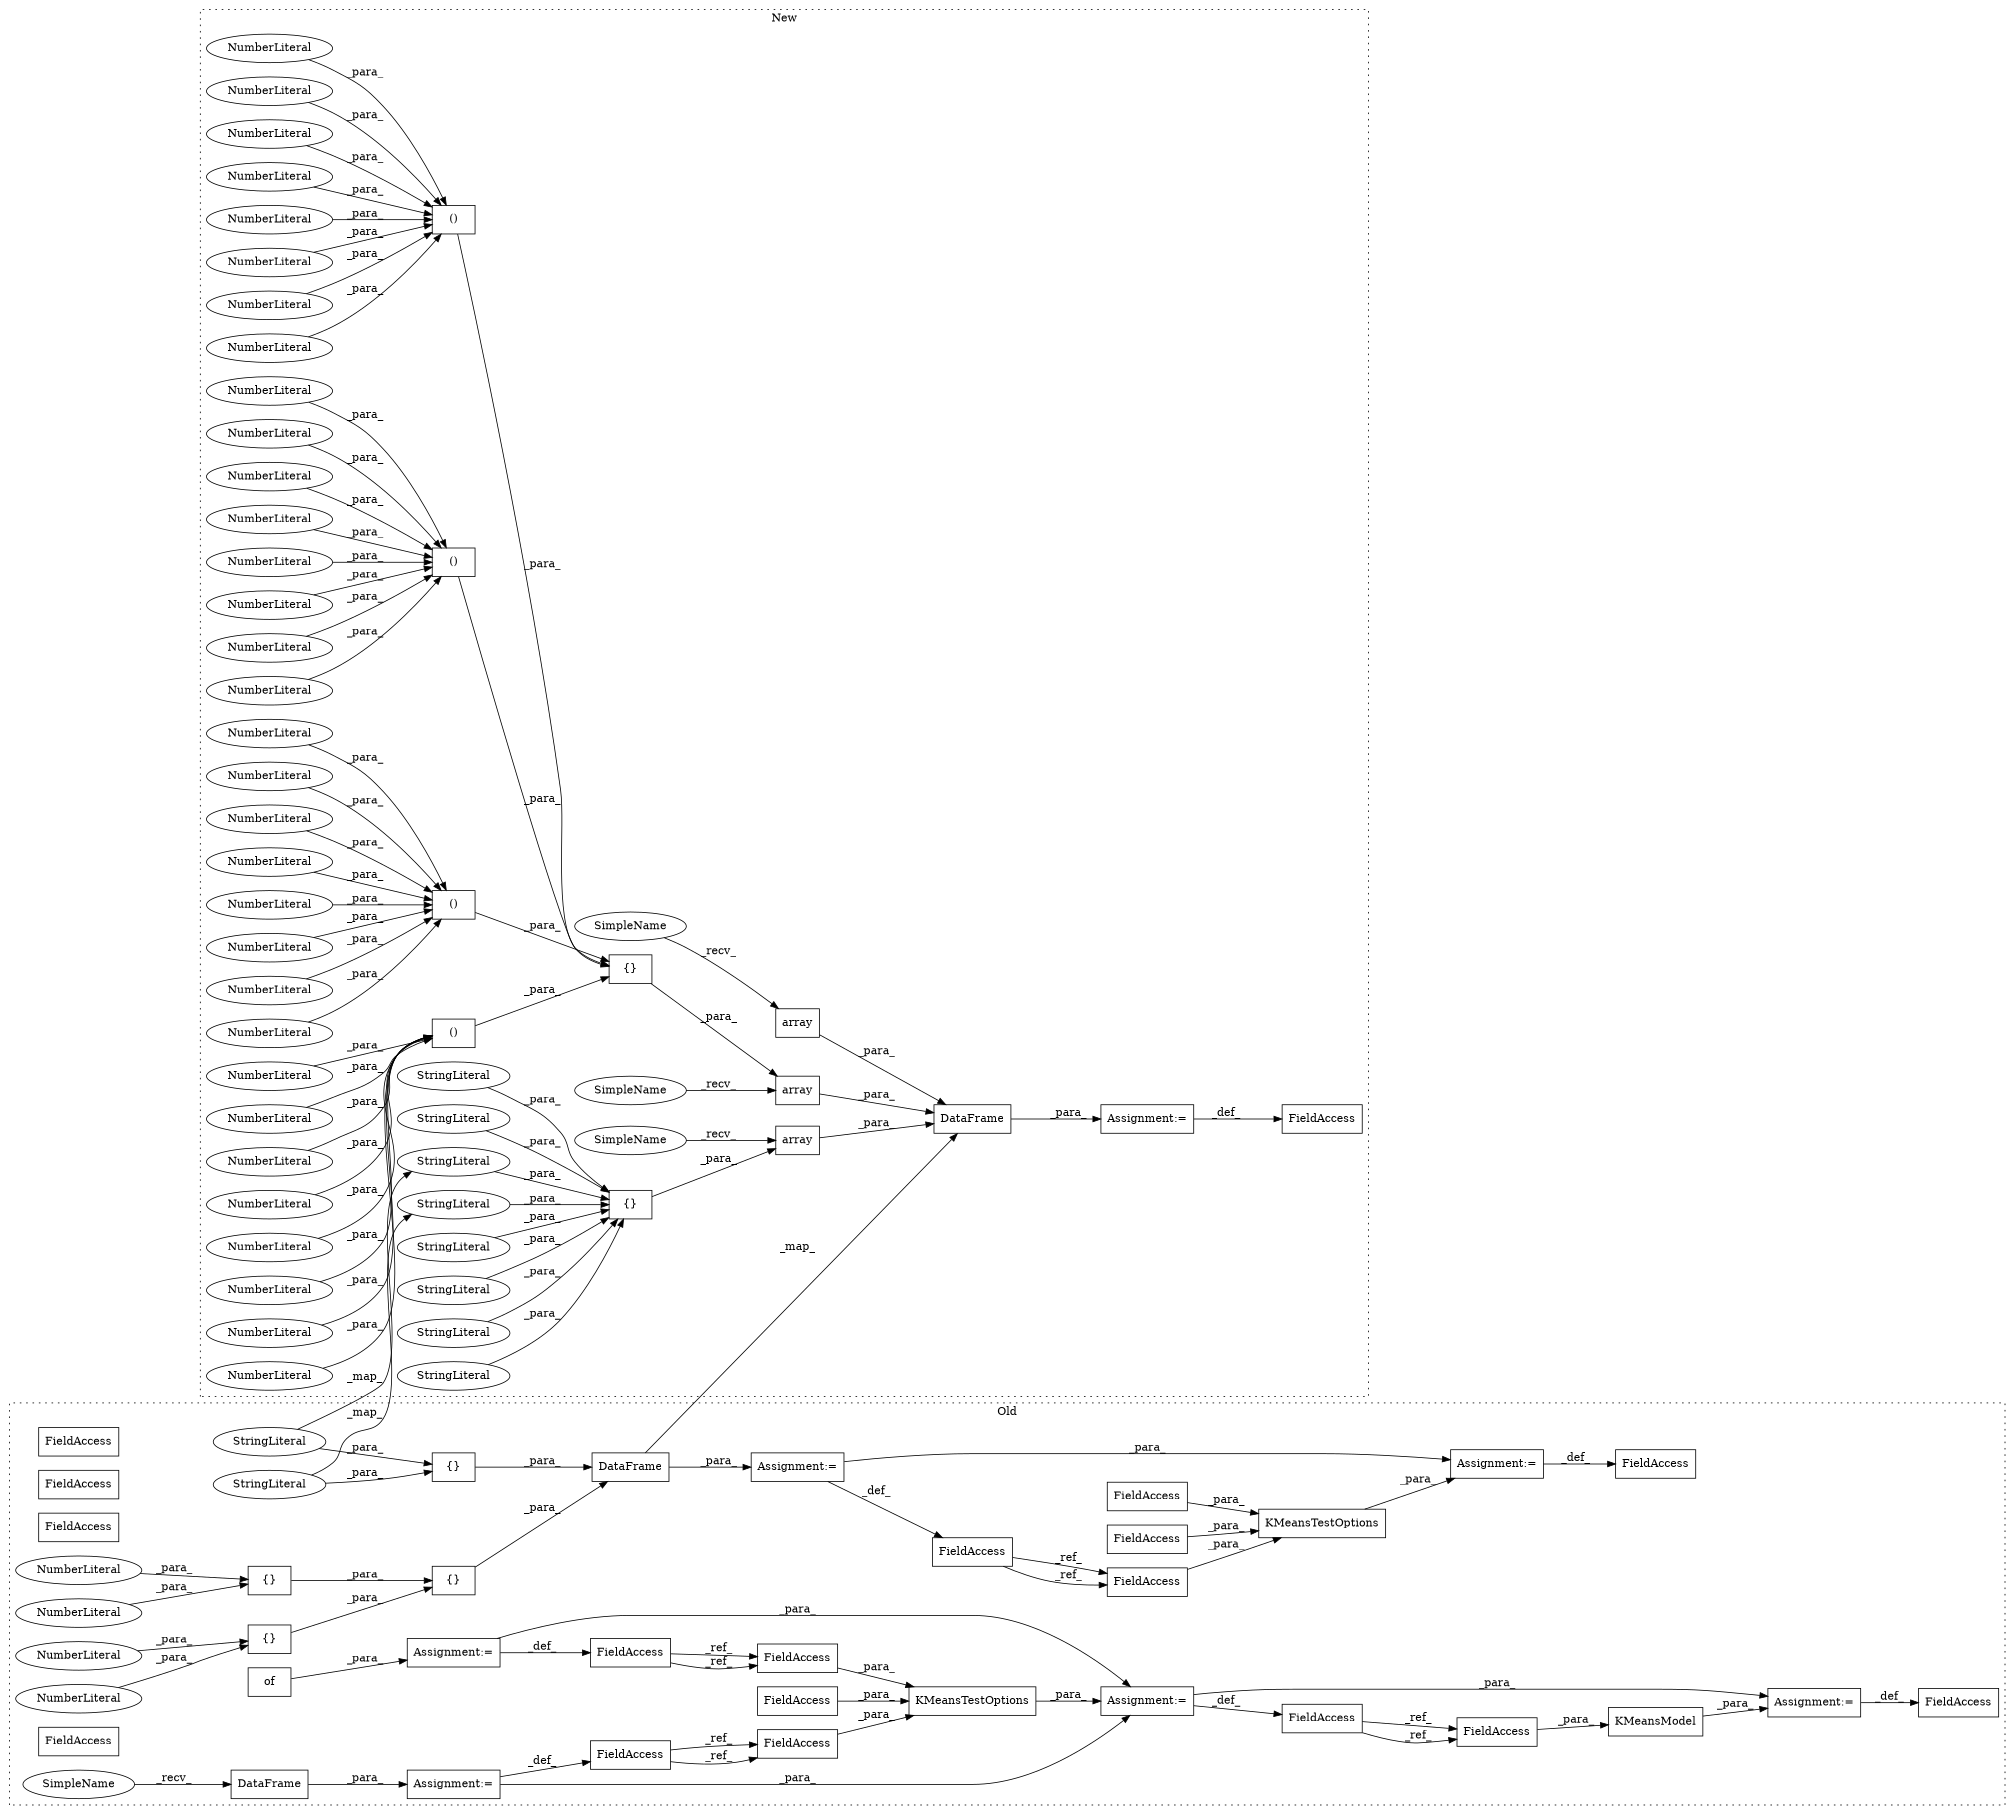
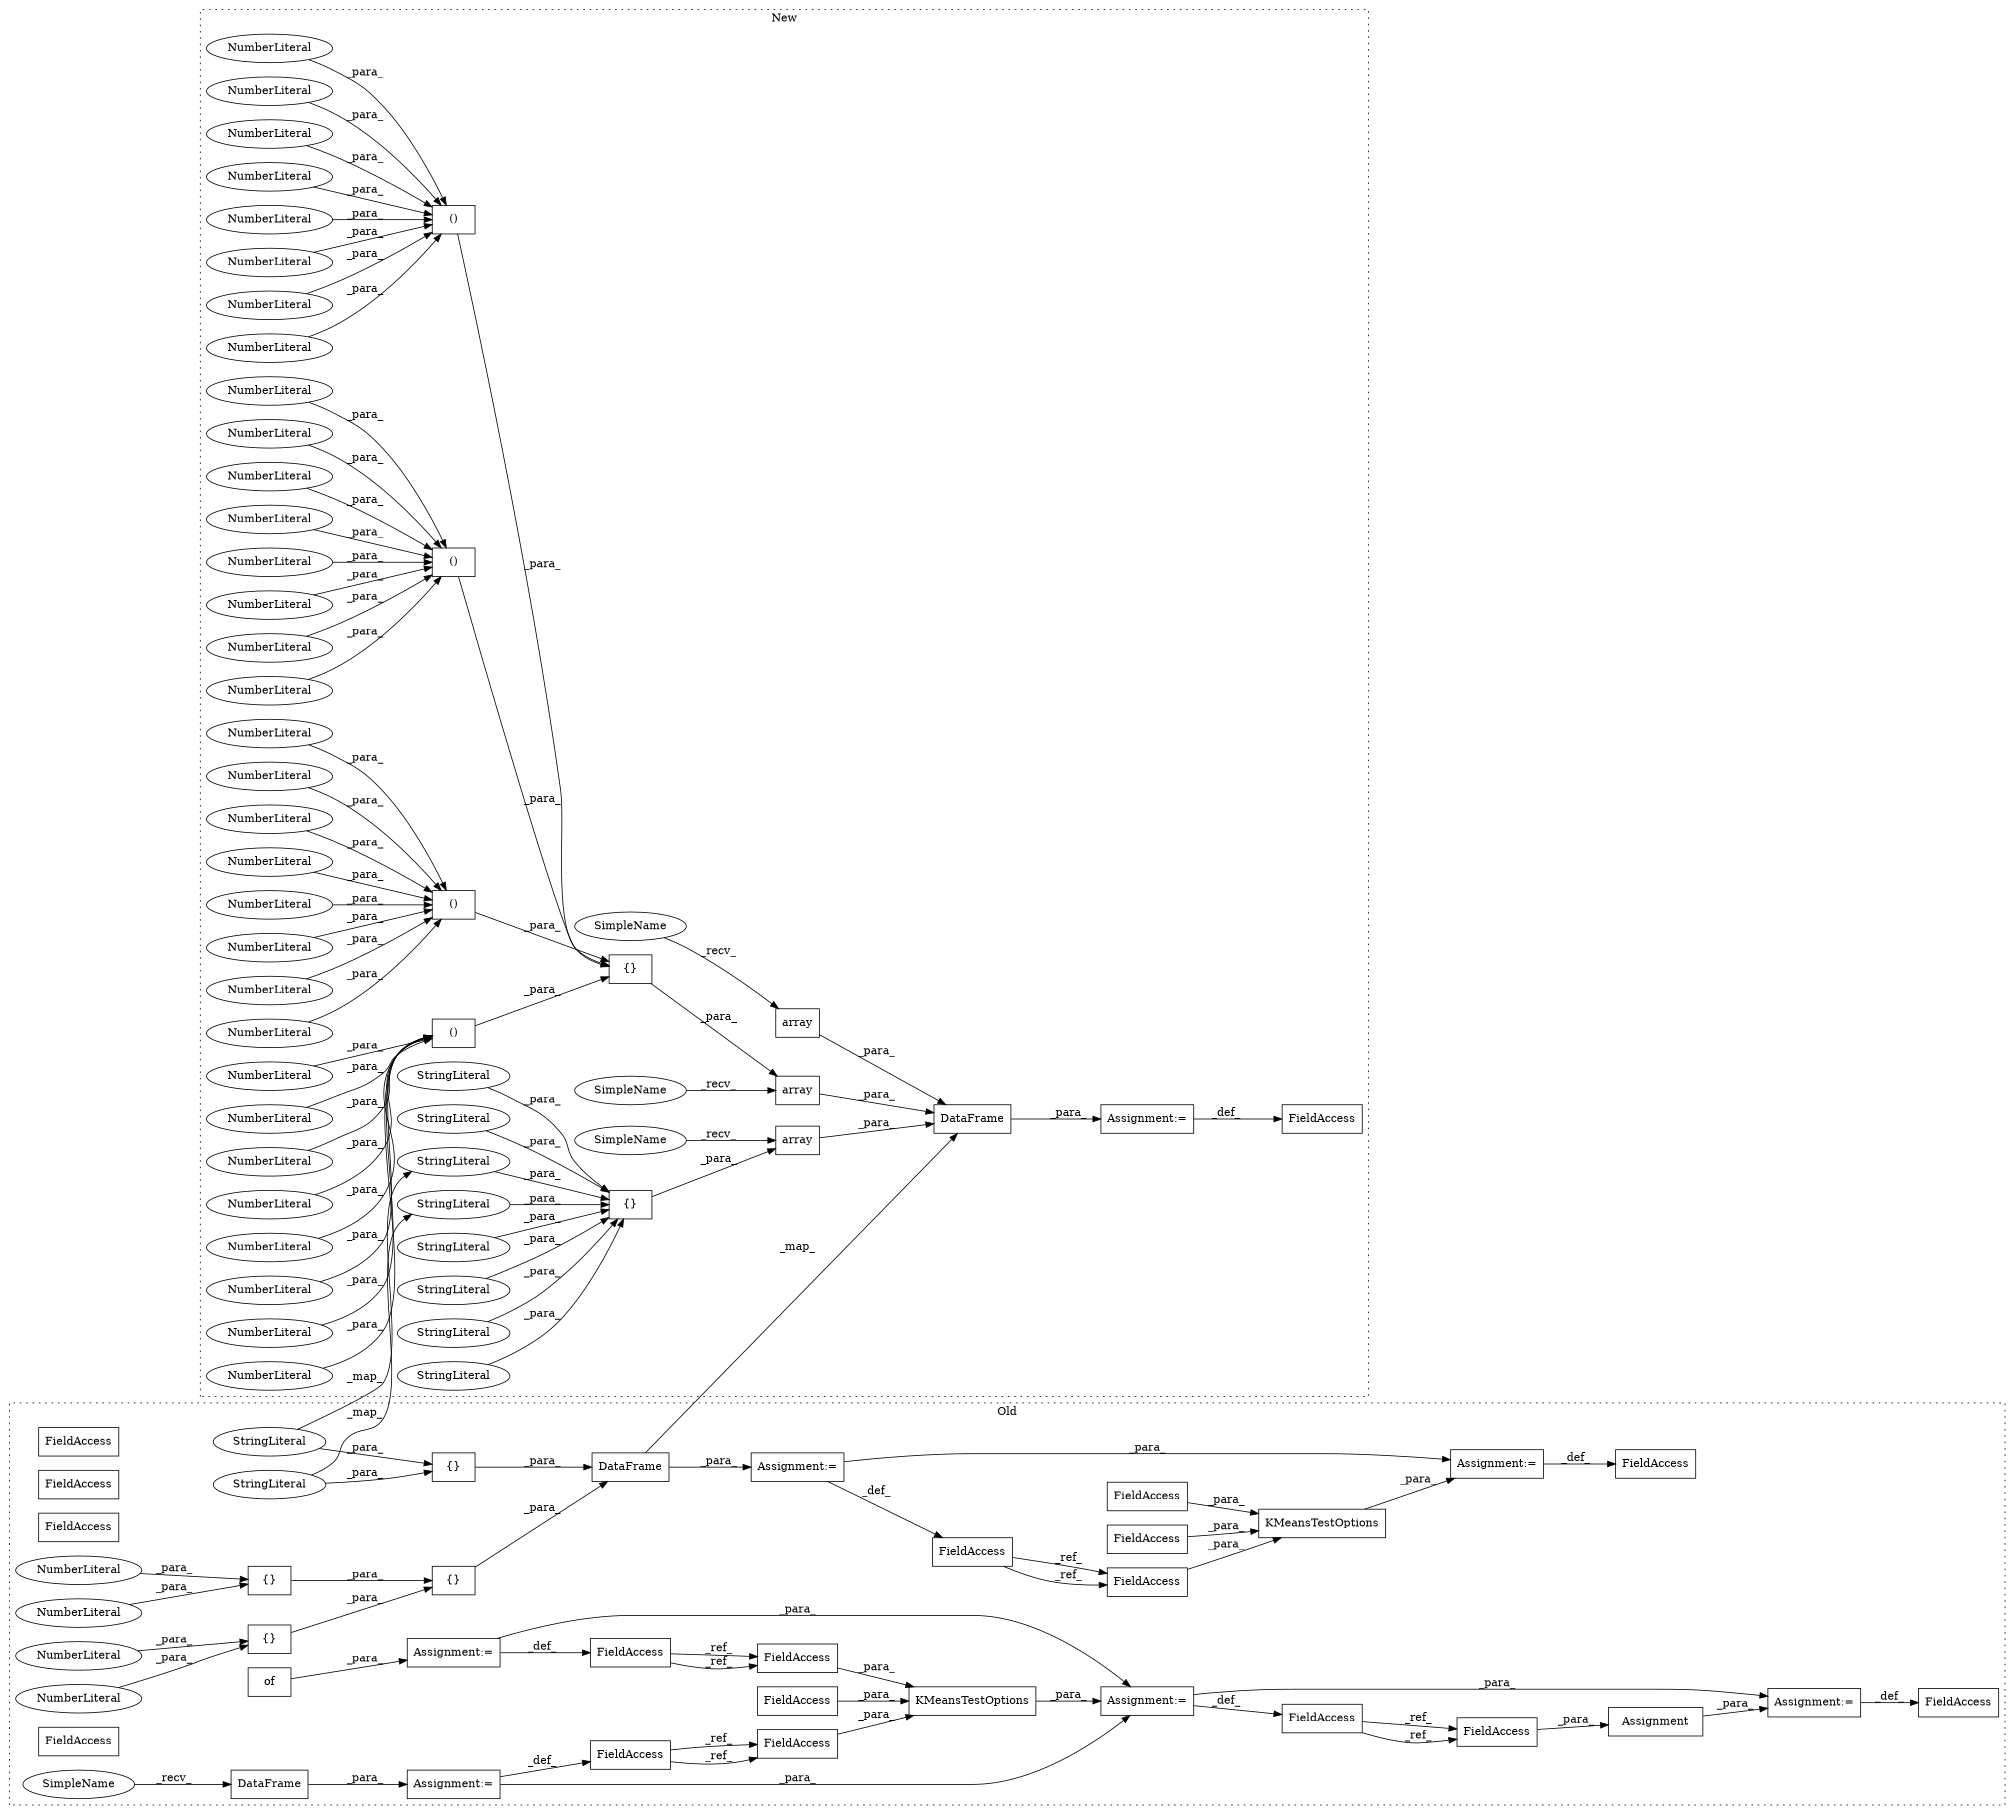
(1656, 1722) -> (1656, 1722)
